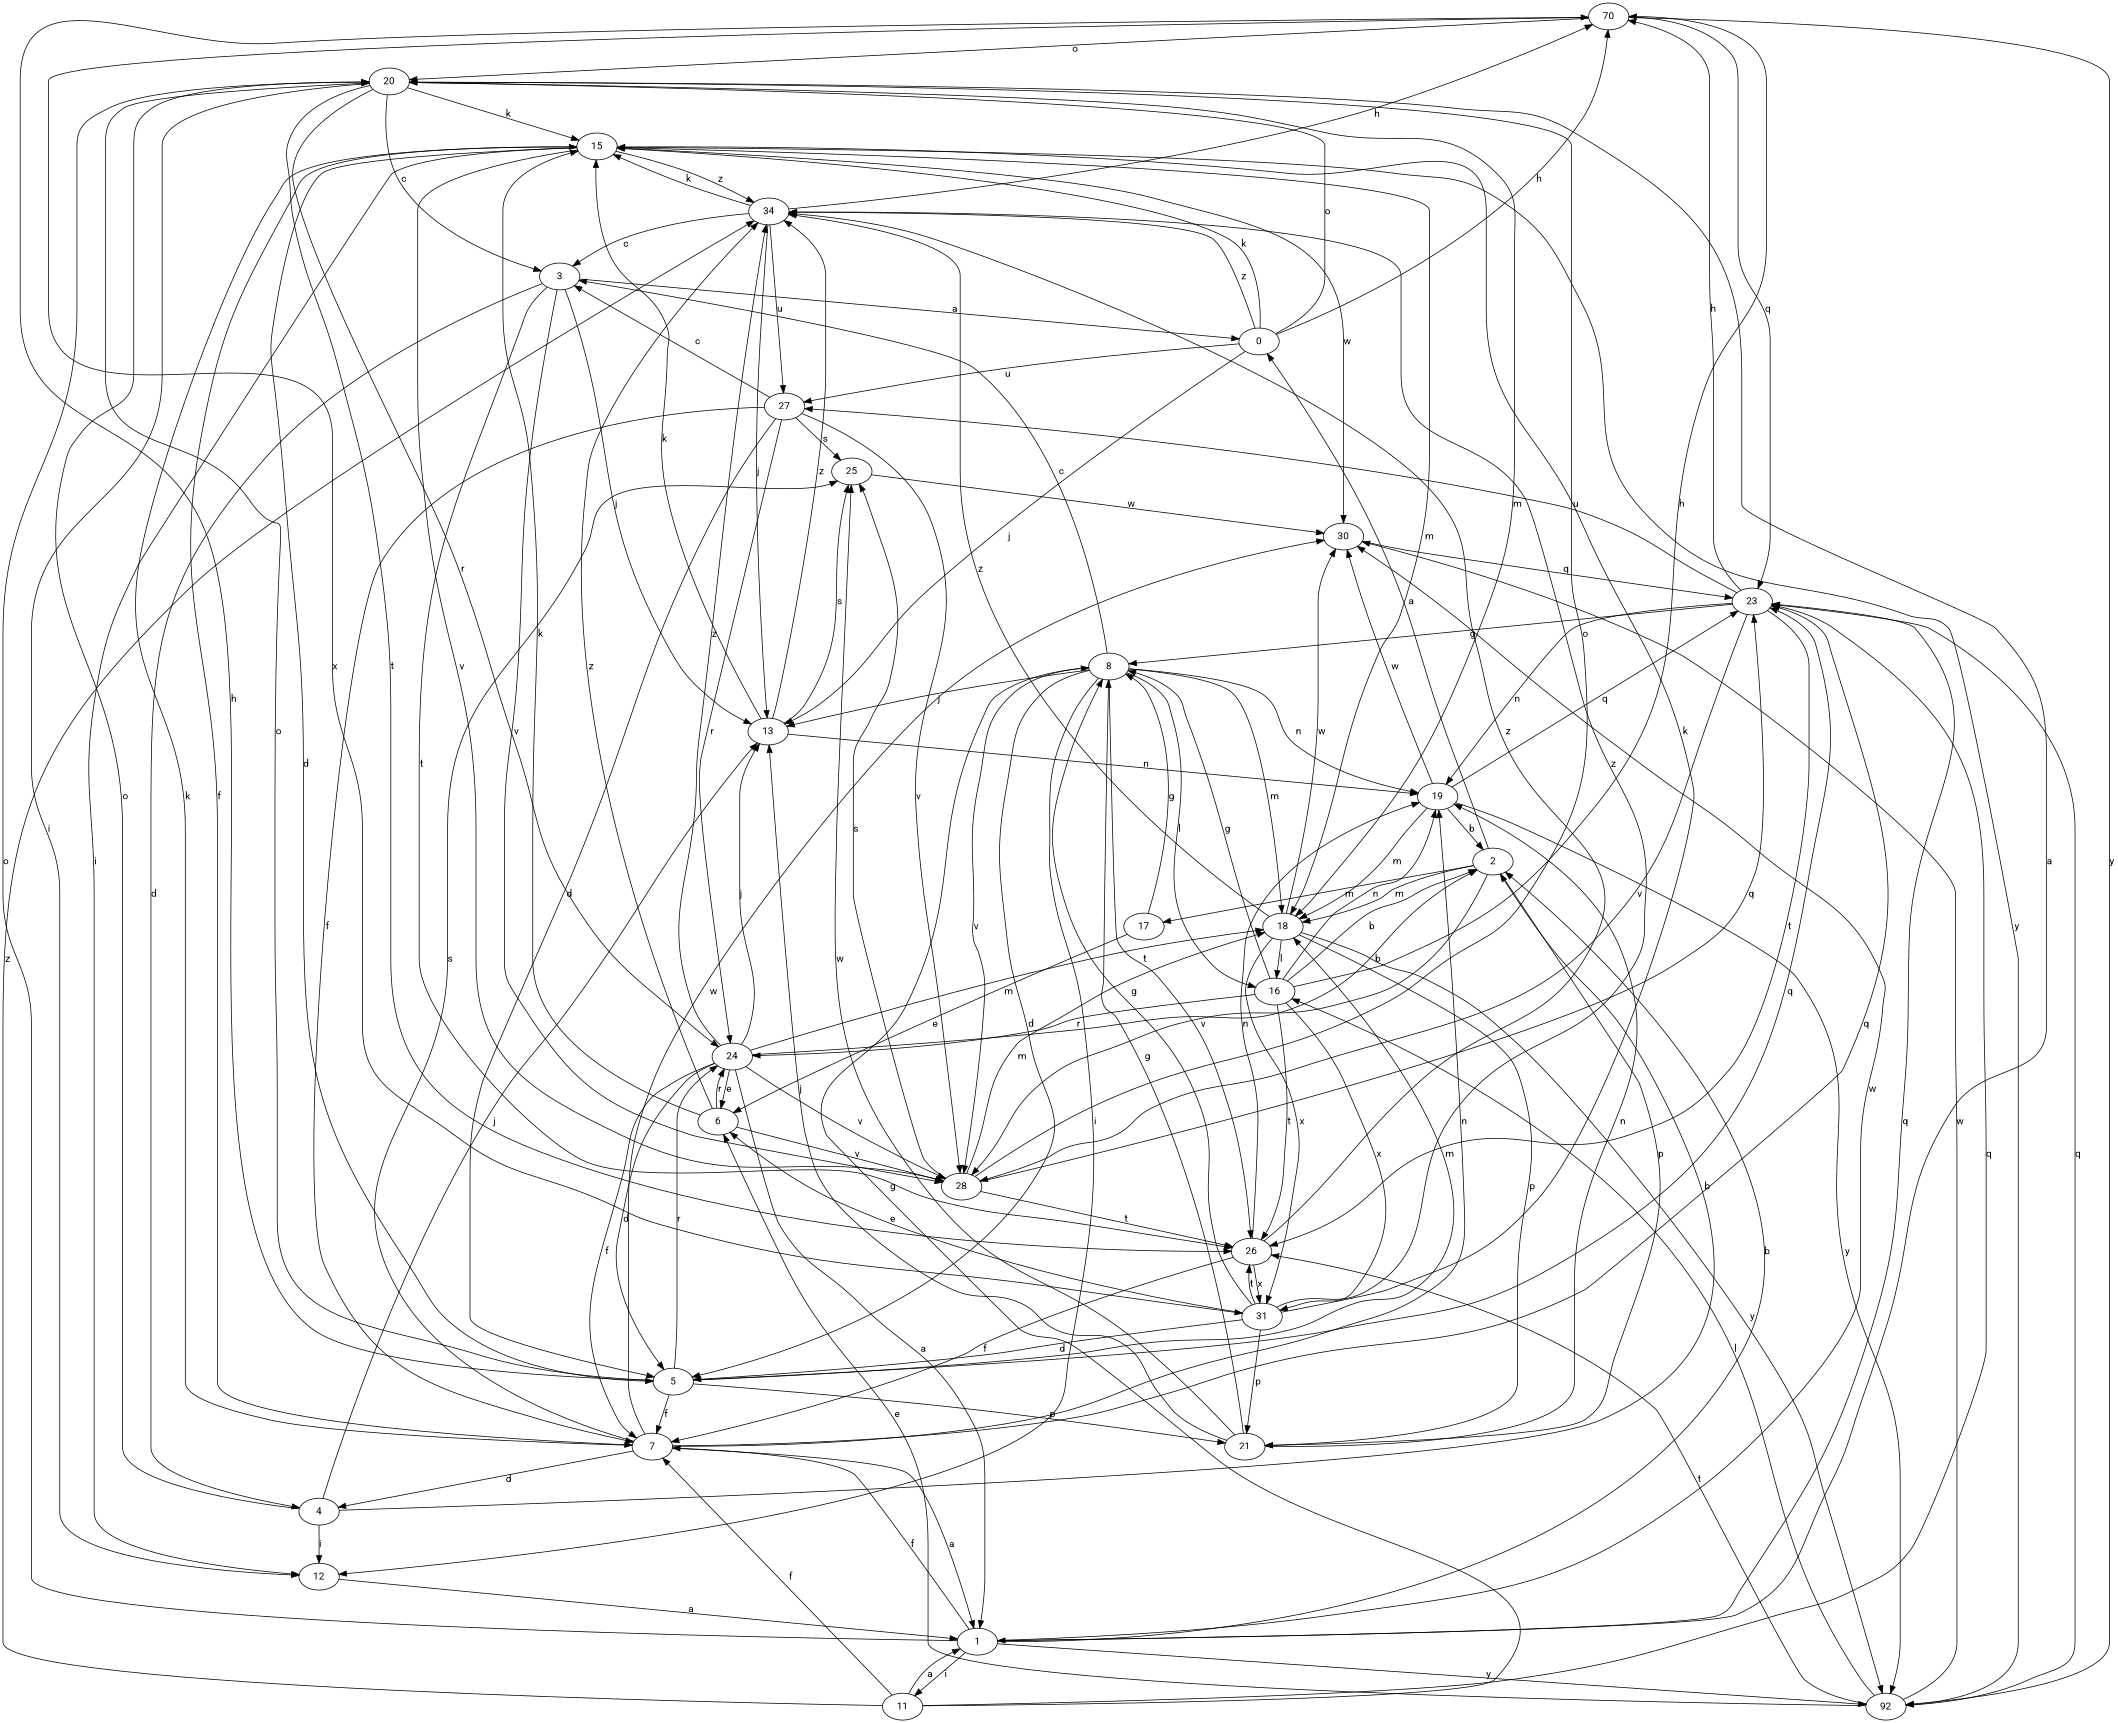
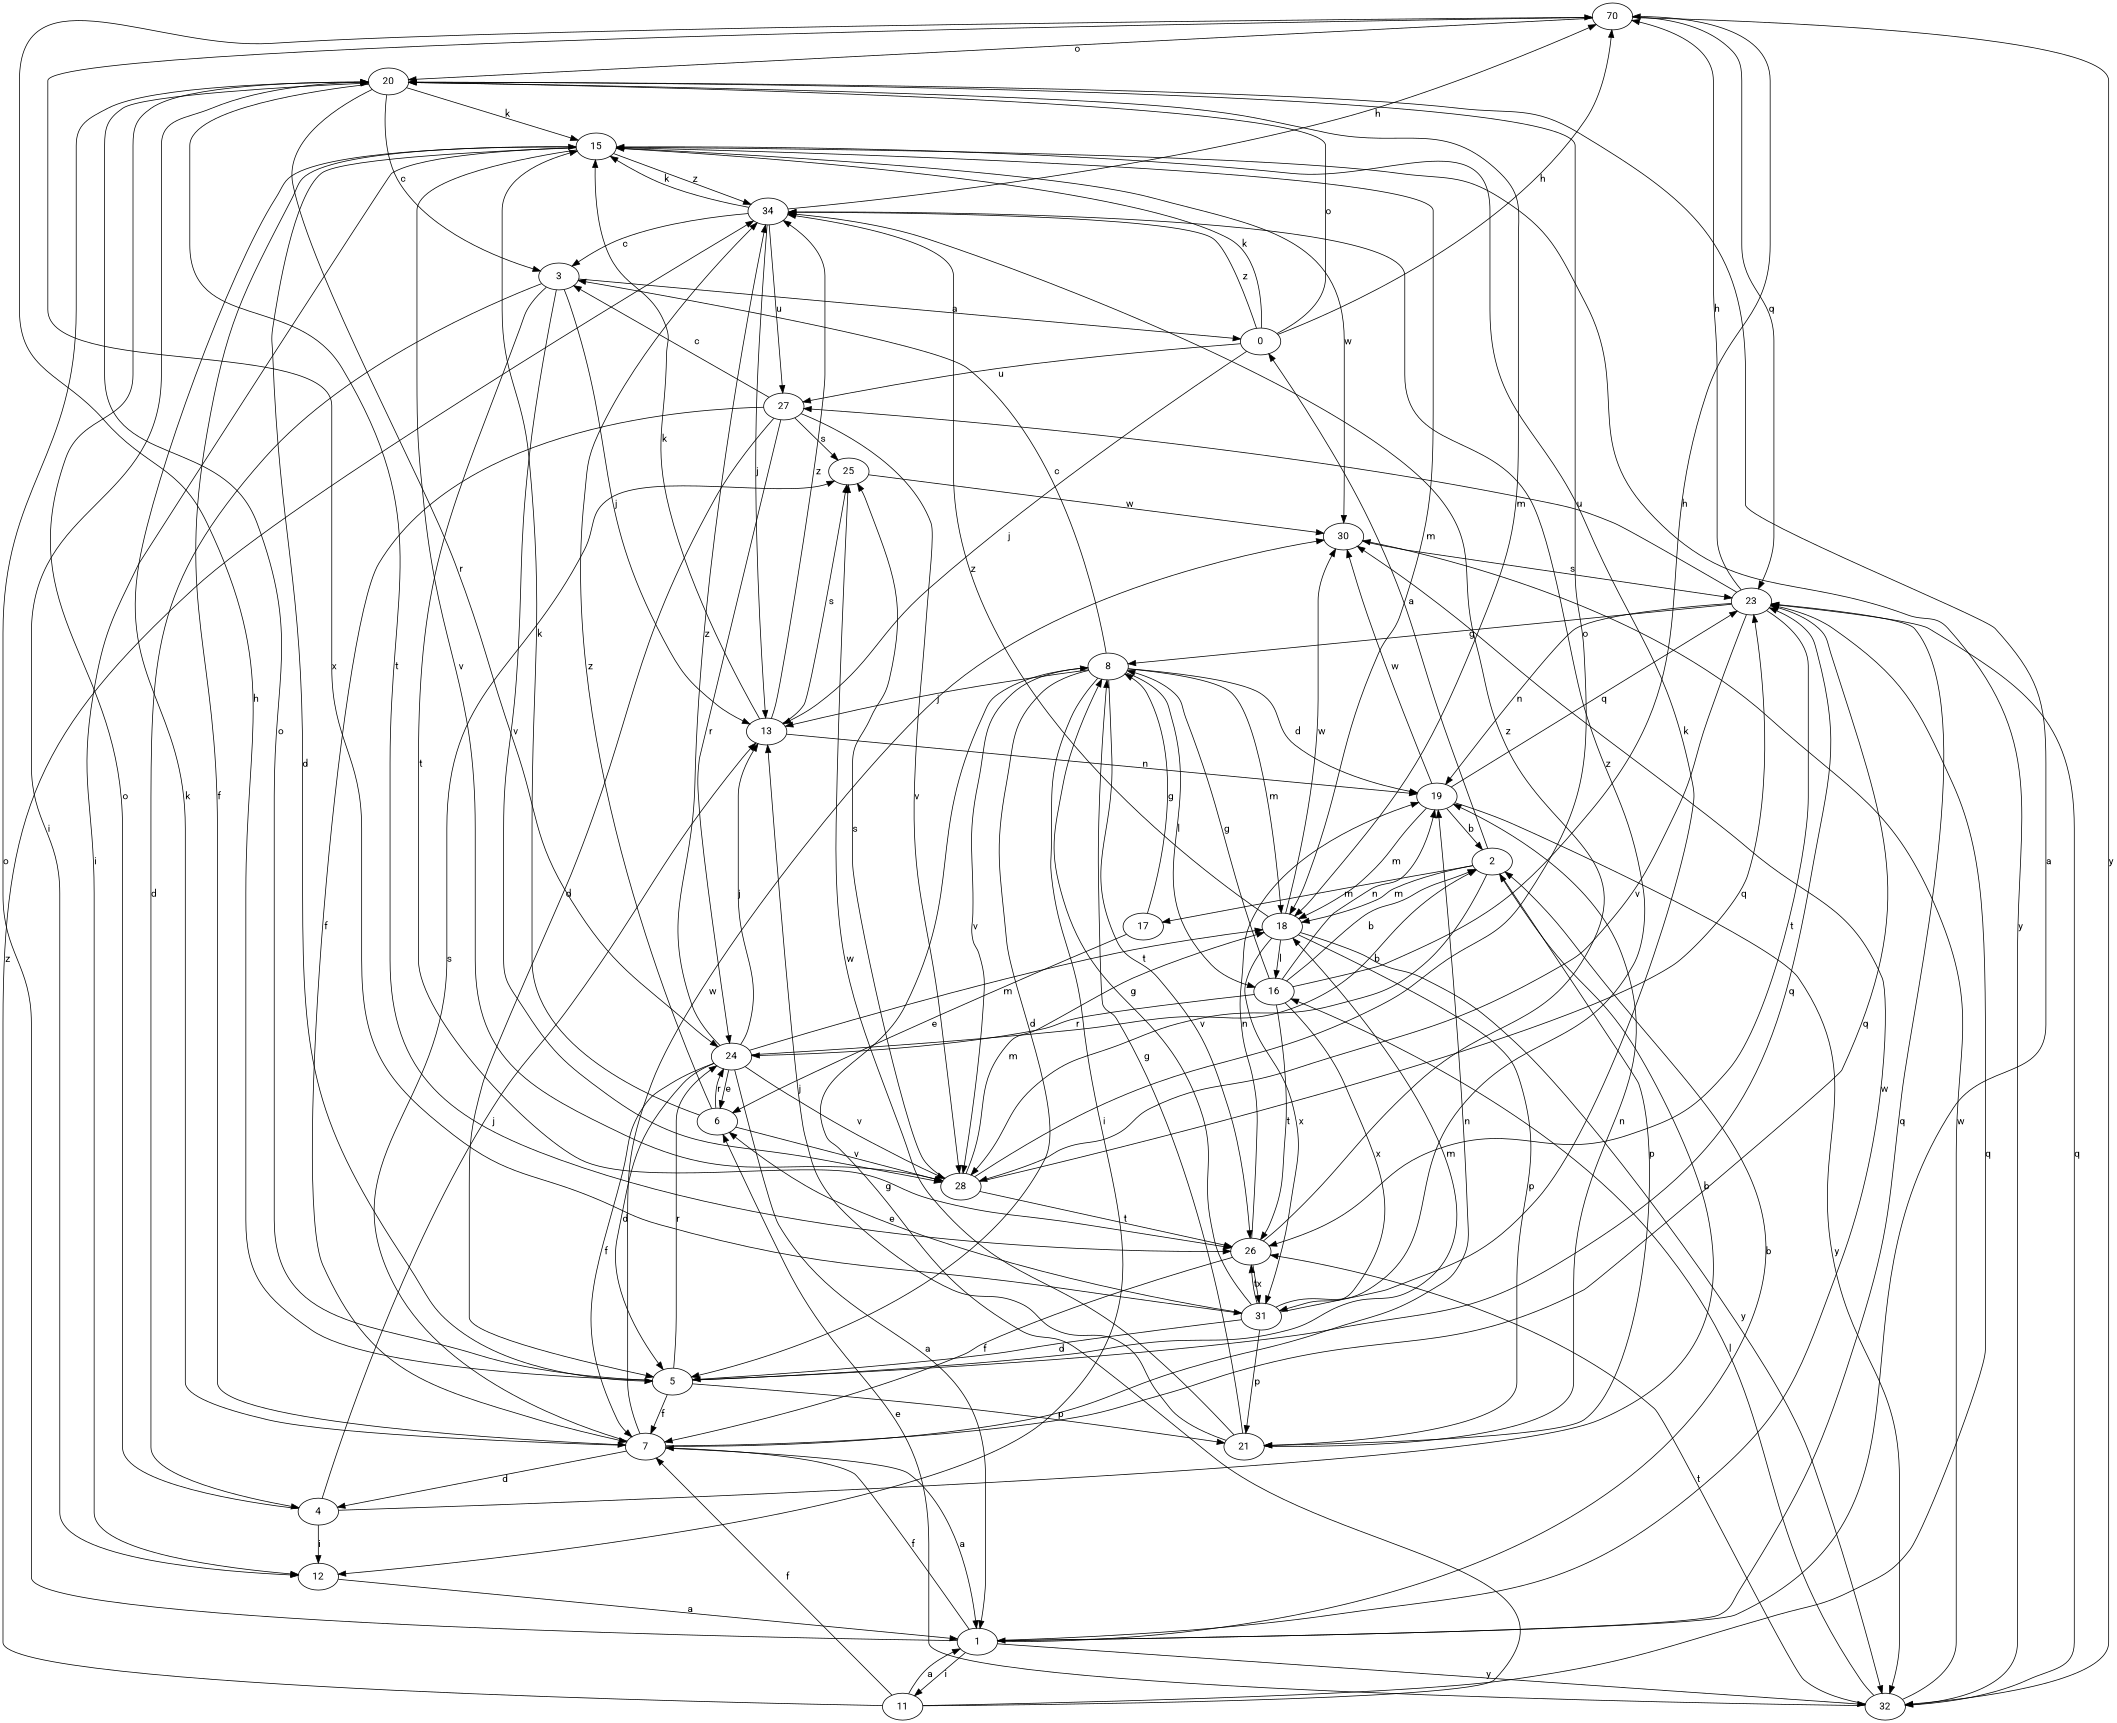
(1567, 569) -> (1573, 569)
(1299, 732) -> (1298, 732)
(1886, 1707) -> (1885, 1707)
